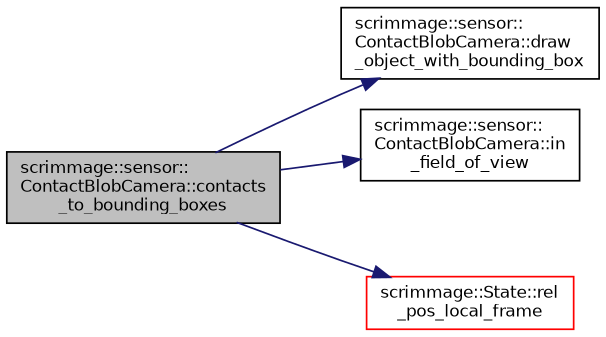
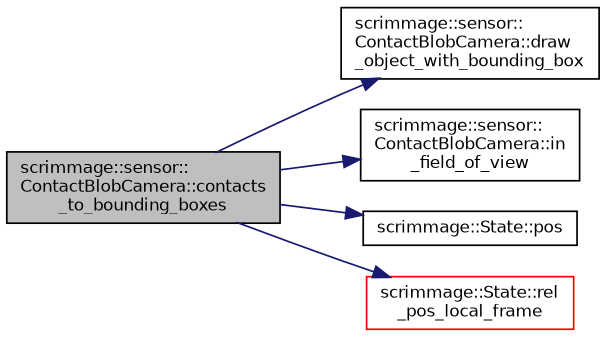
none -> (470, 228)
